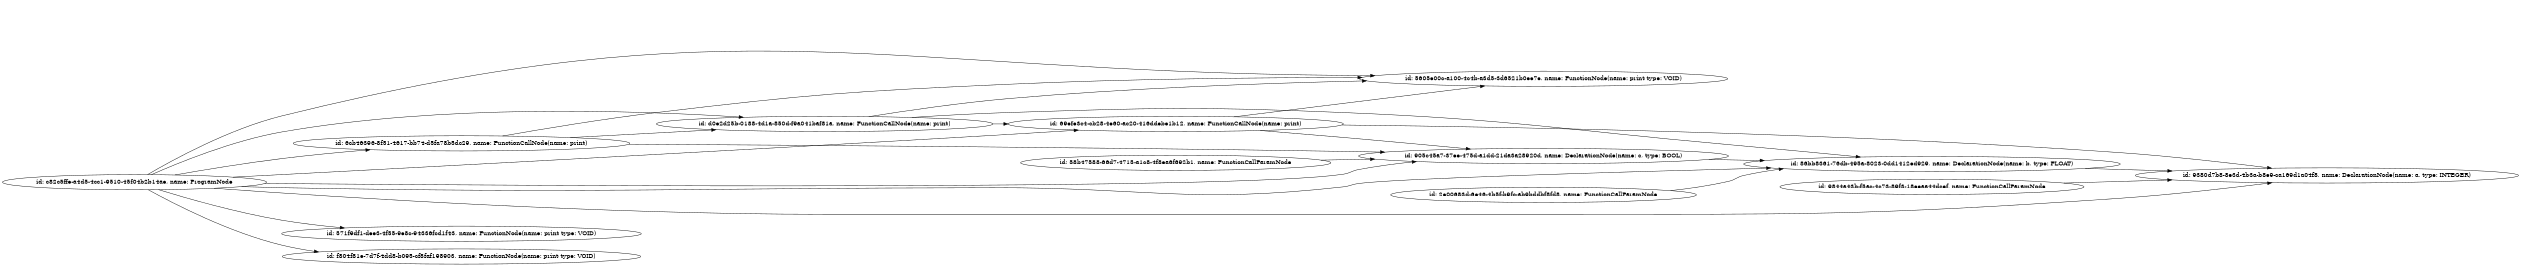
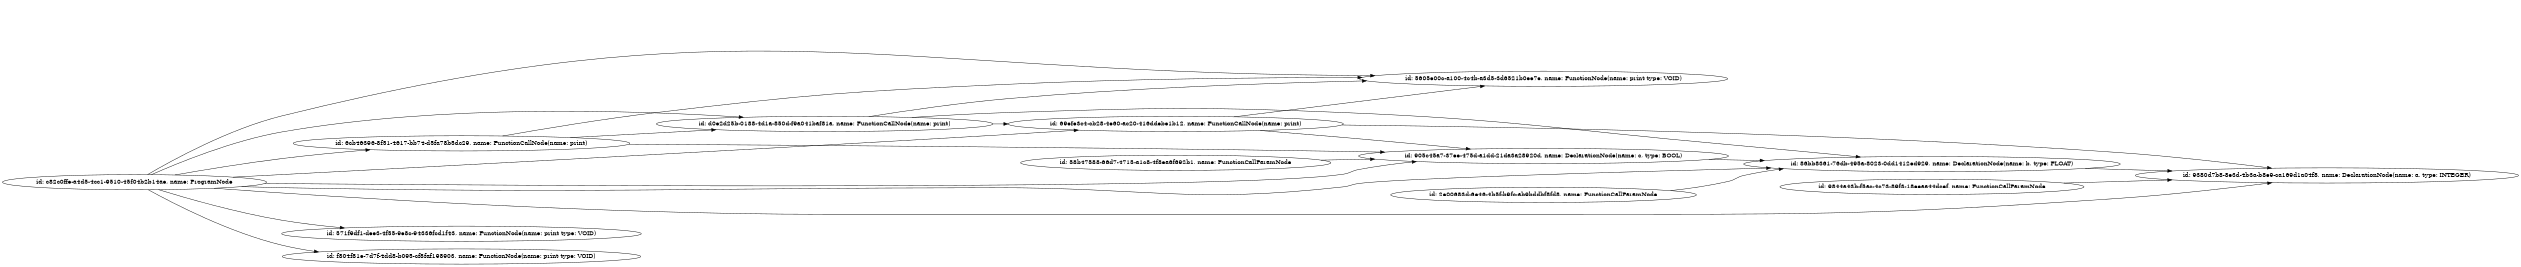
(135, 182) -> (135, 182)
